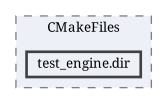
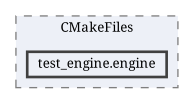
(84, 64) -> (97, 64)
